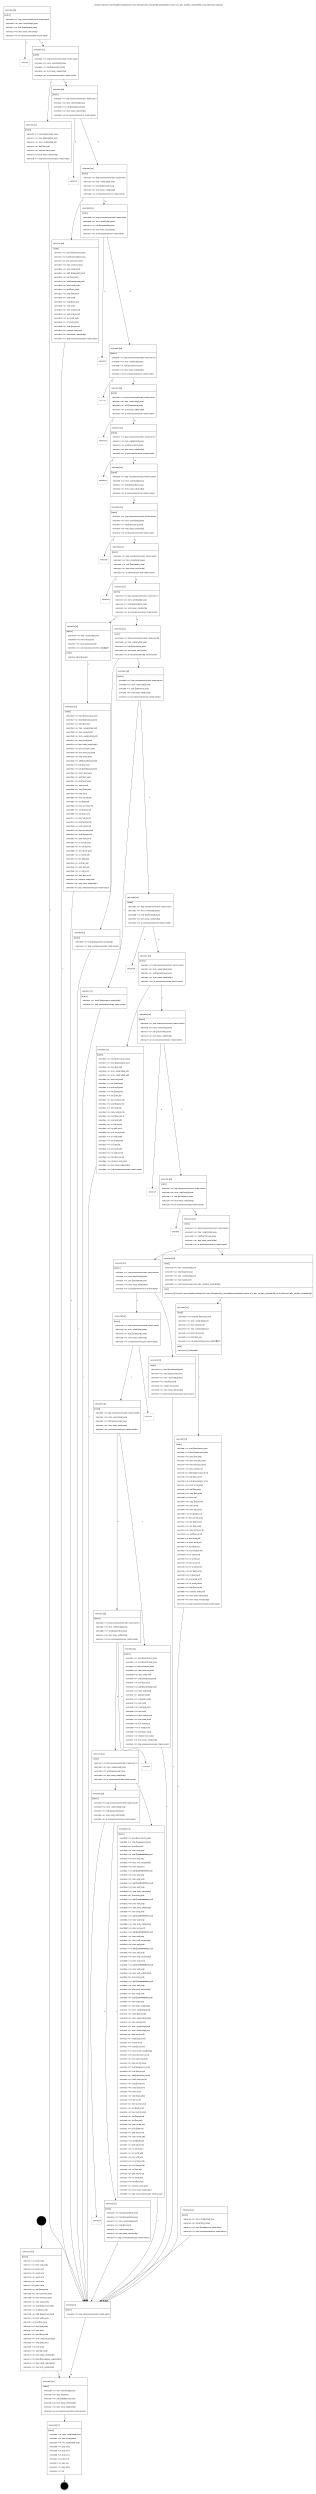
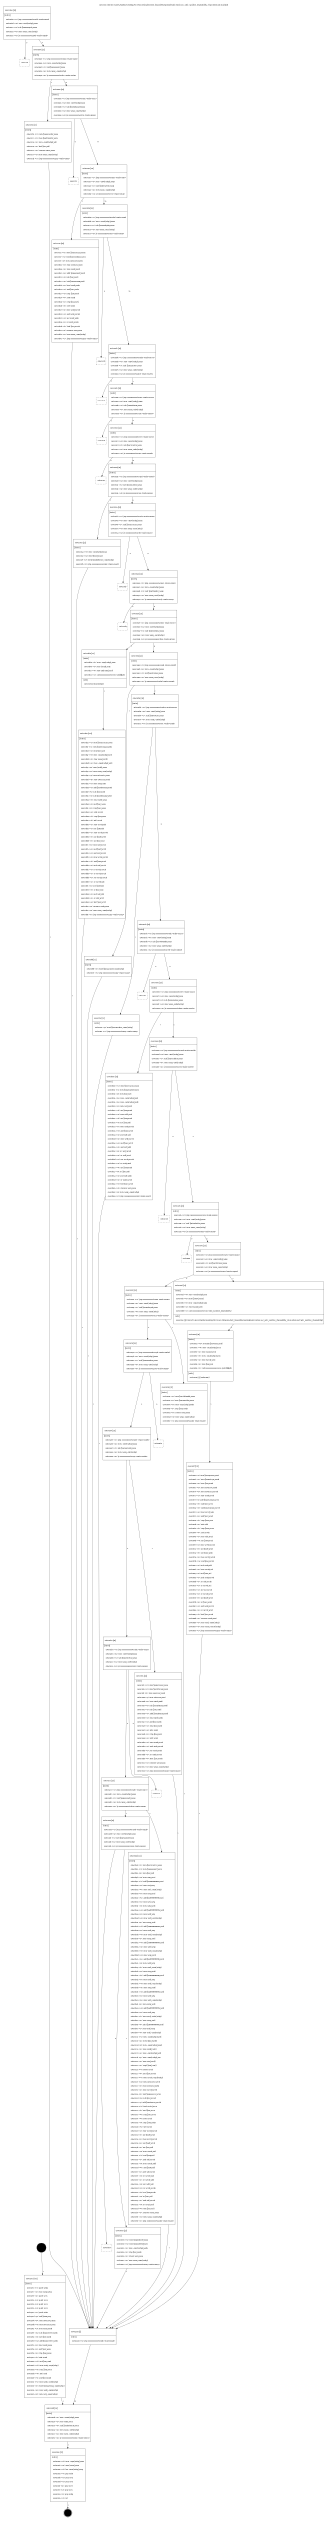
none -> (102, 516)
